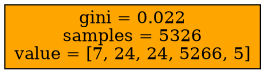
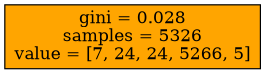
(133, 37) -> (133, 37)
